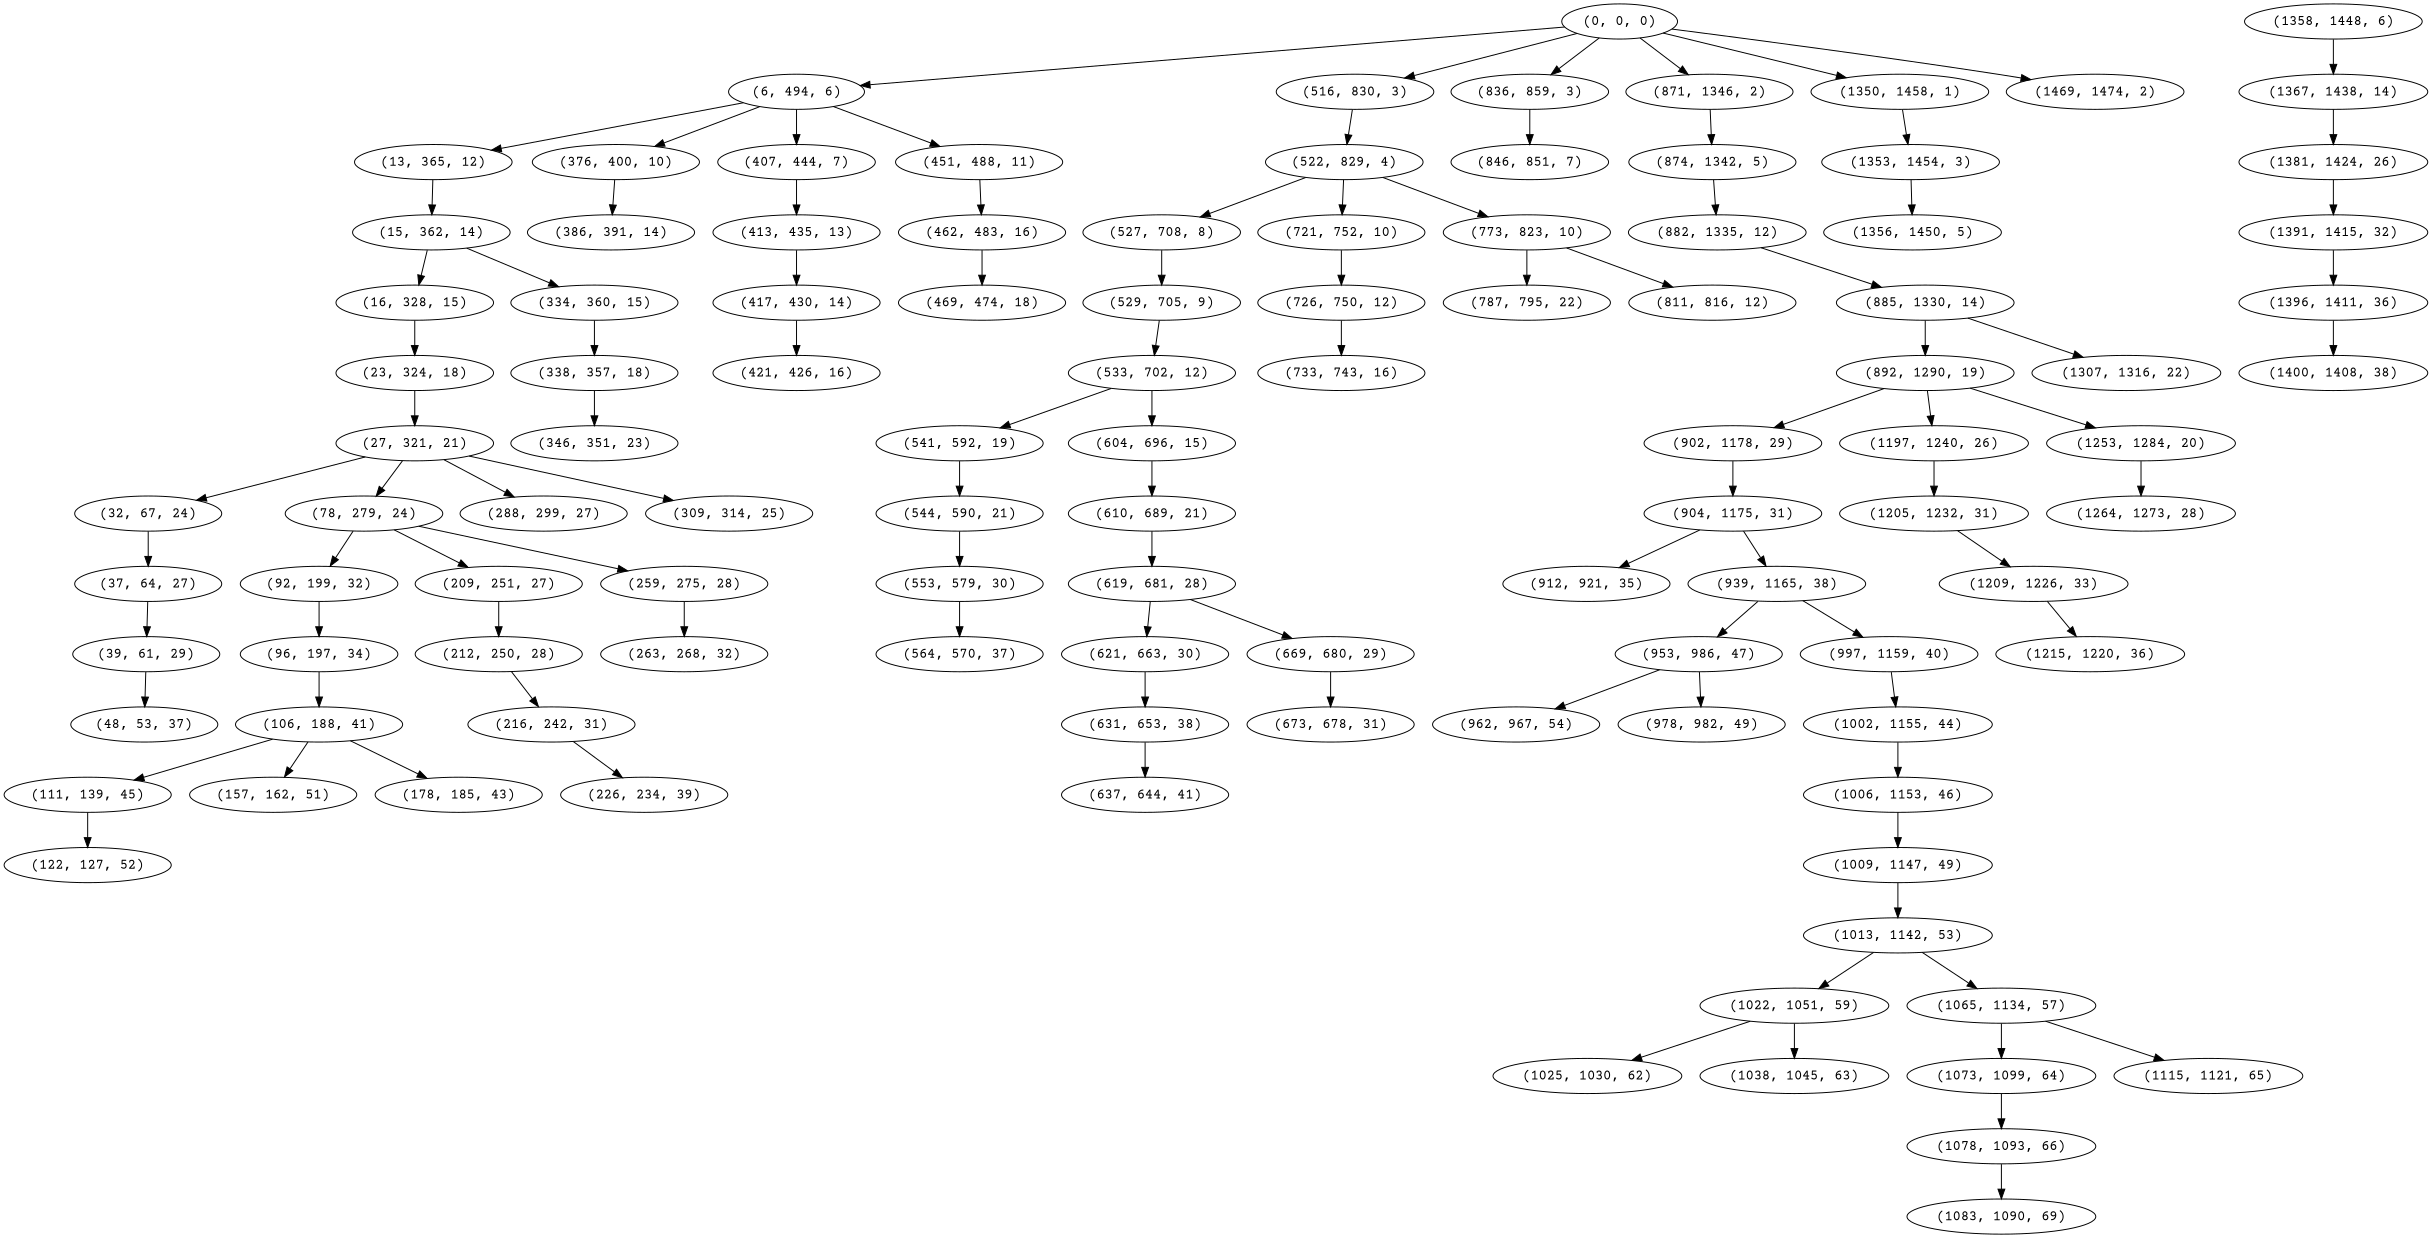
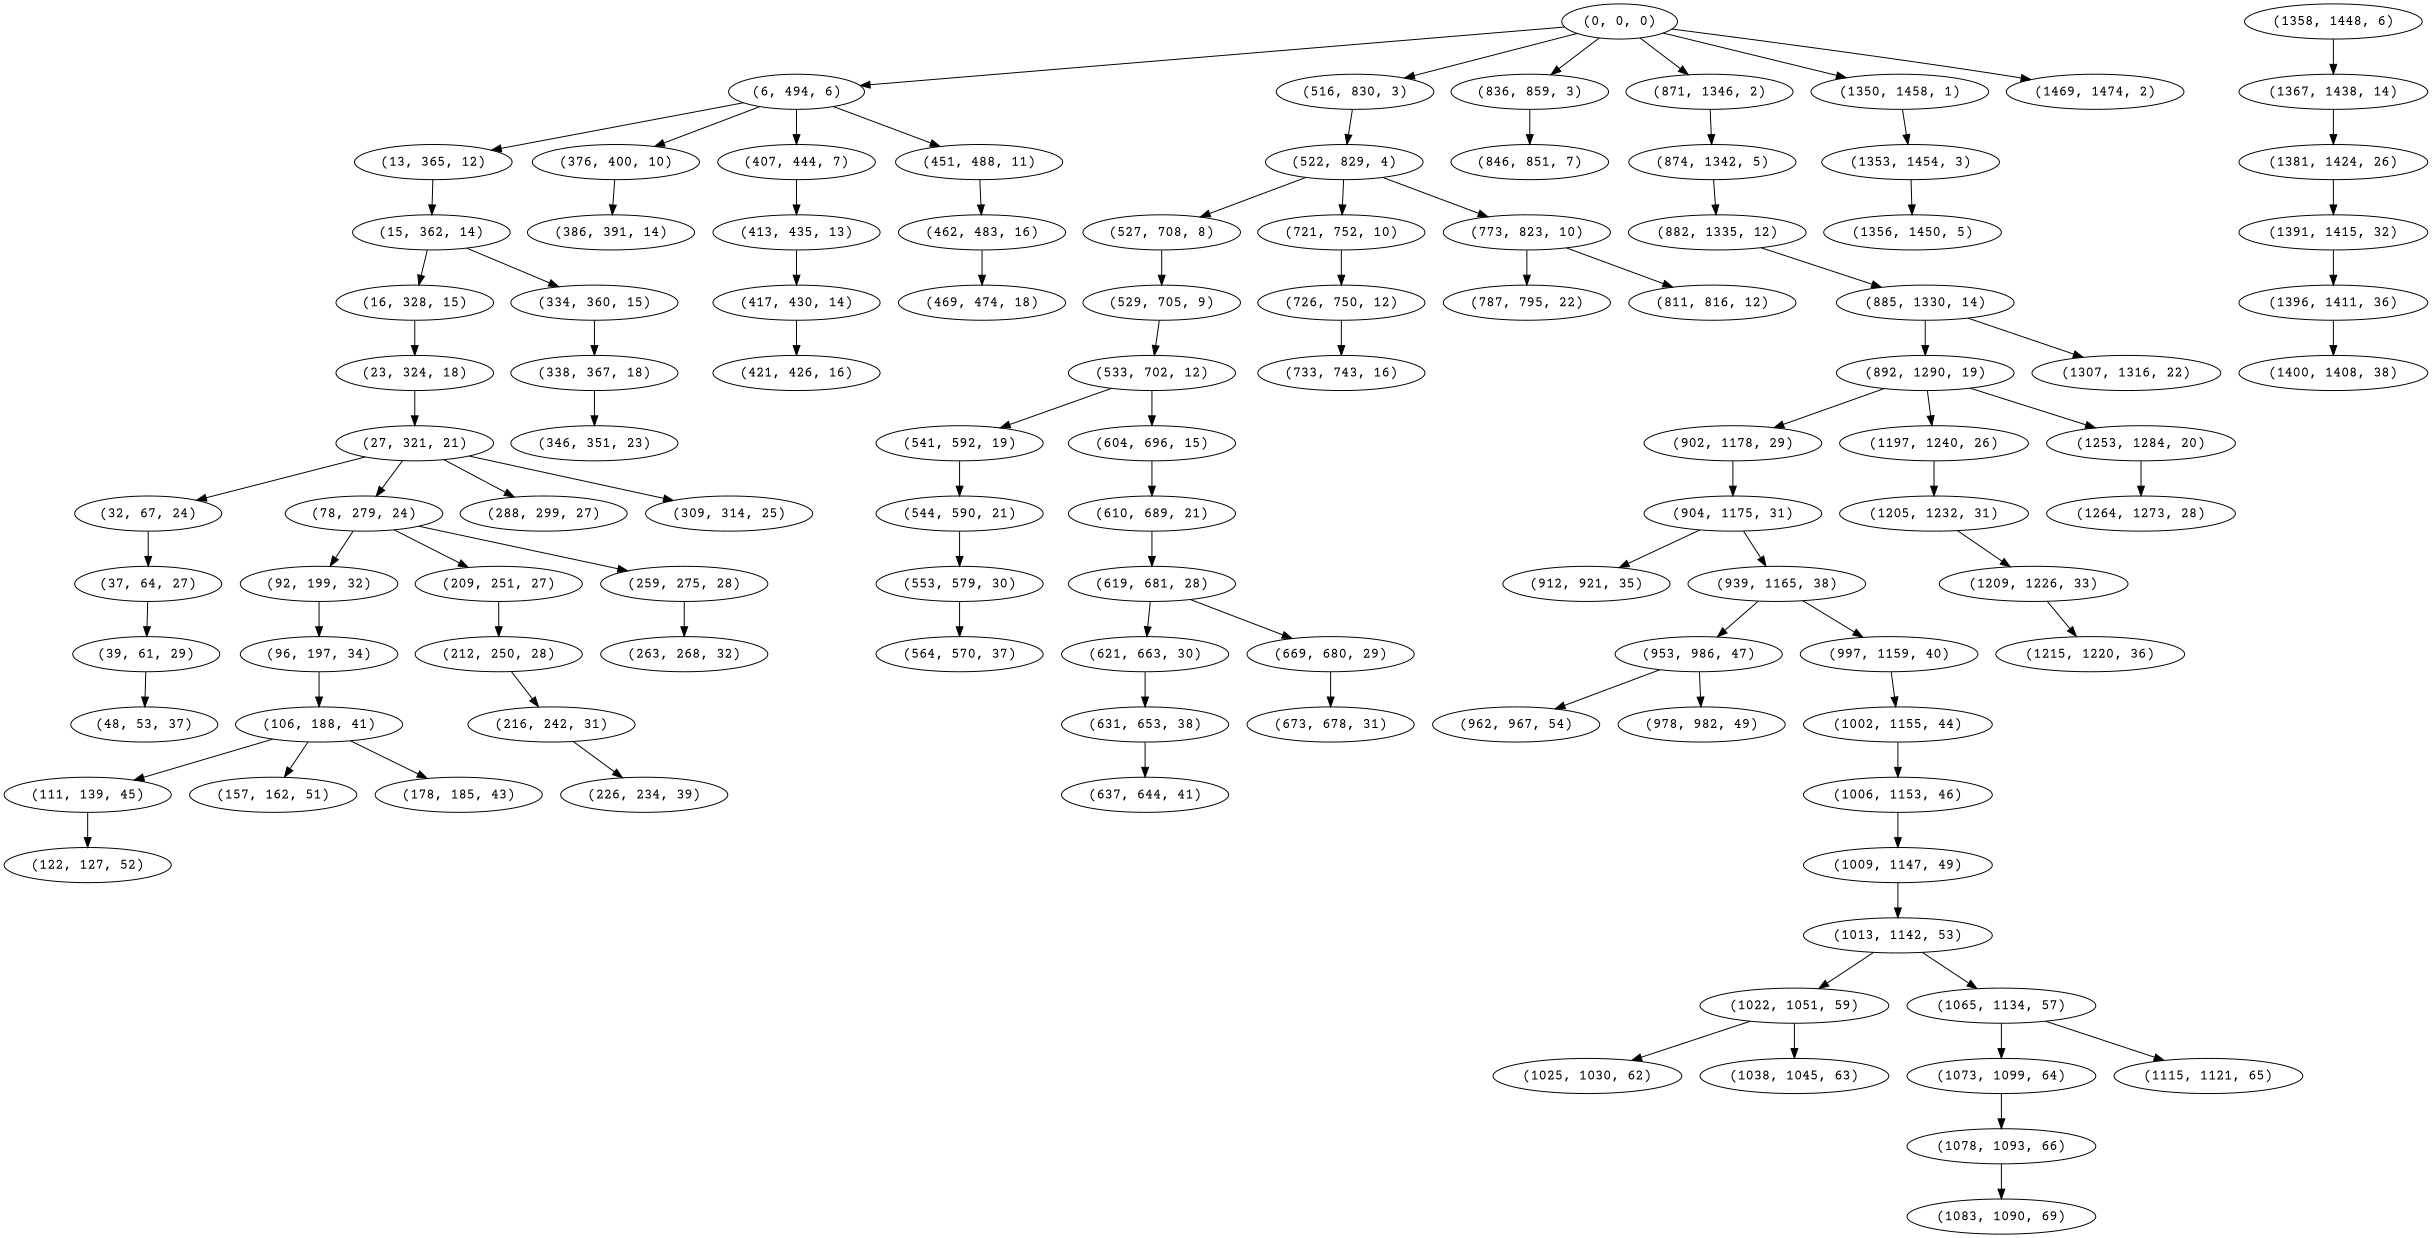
(594, 373) -> (594, 373)
